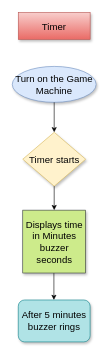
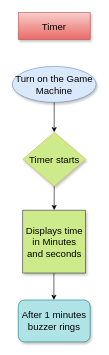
(54, 159) -> (54, 159)
(55, 242) -> (55, 242)
(54, 321) -> (54, 321)
